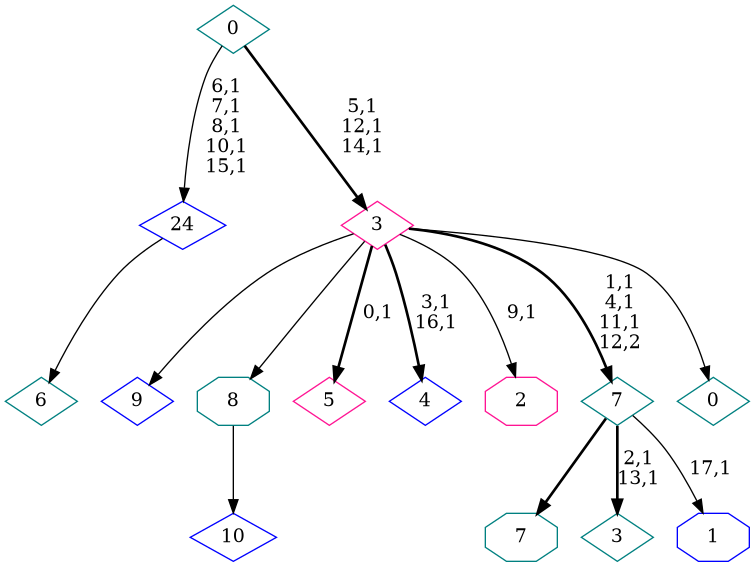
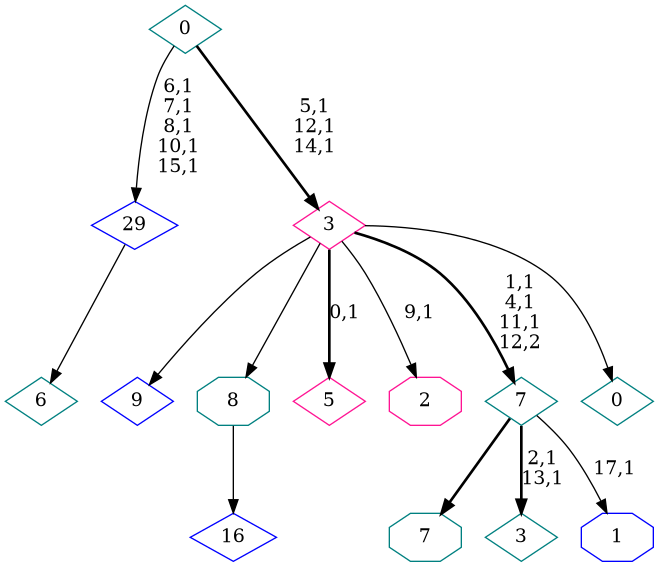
(183, 225) -> (135, 225)
(425, 401) -> none
(233, 537) -> (233, 537)
